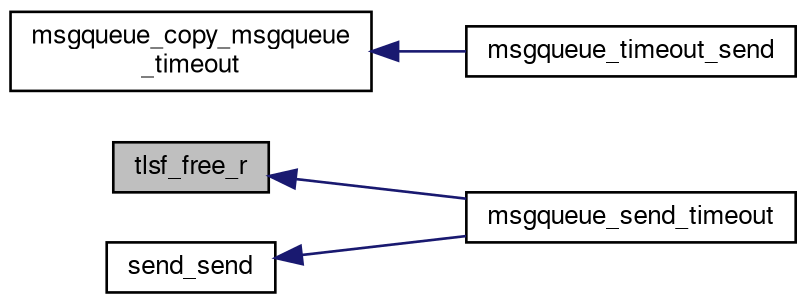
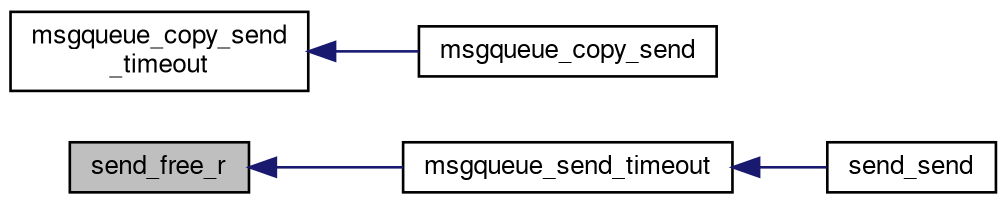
(191, 51) -> (159, 51)
(631, 51) -> (568, 51)
(191, 167) -> (159, 167)
(384, 246) -> (793, 167)
